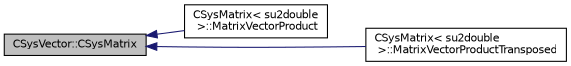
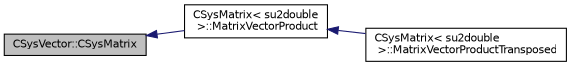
(261, 47) -> (352, 32)
